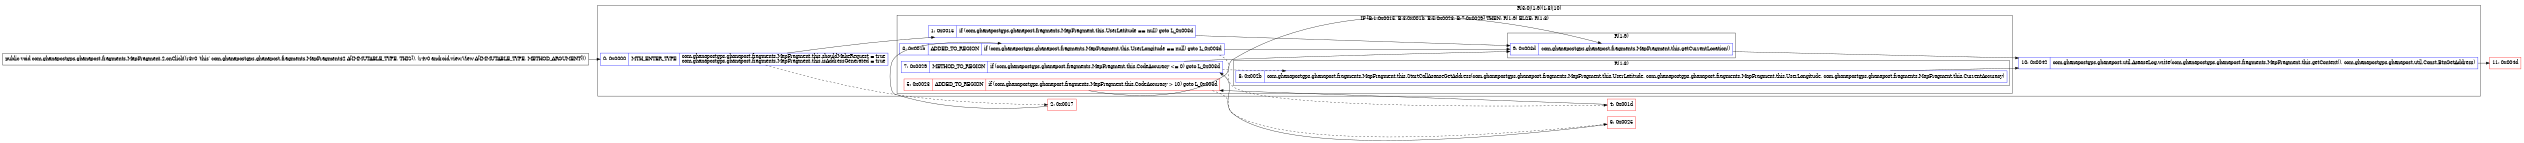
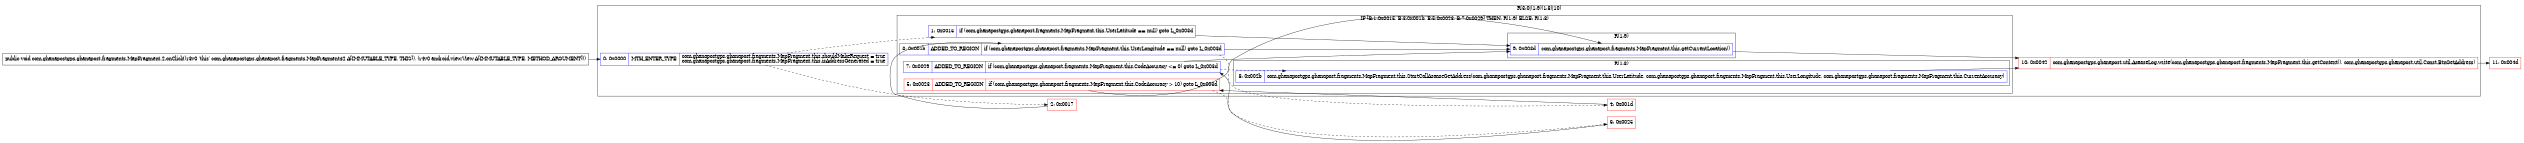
(859, 44) -> (859, 44)
(2248, 63) -> (2248, 63)
(959, 67) -> (959, 67)
